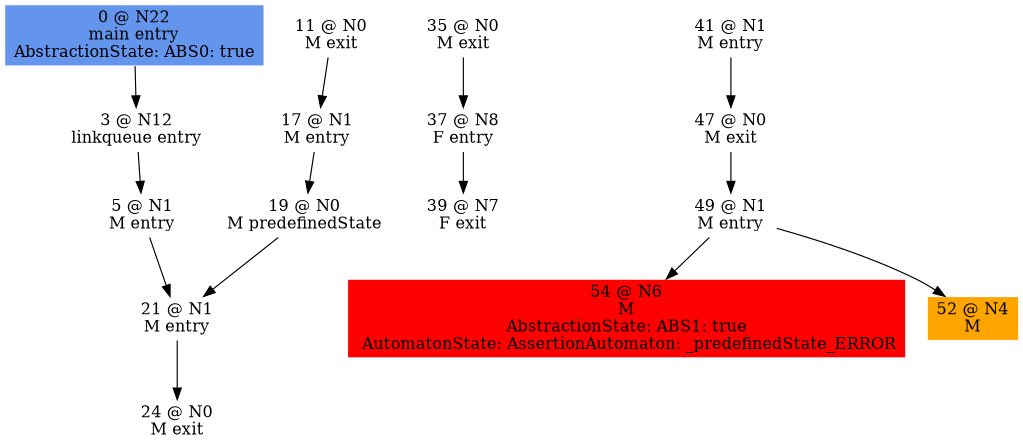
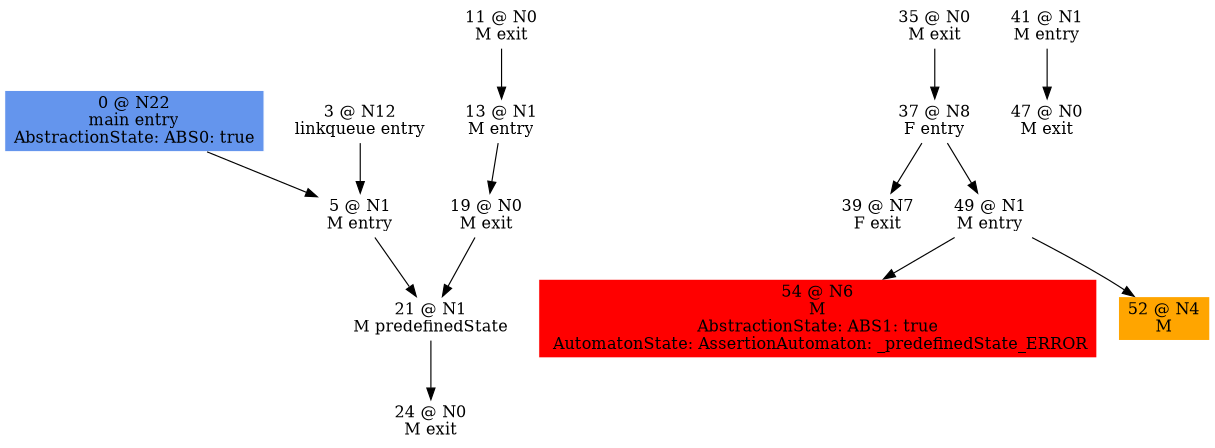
(135, 81) -> (257, 172)
(317, 130) -> (502, 121)
(731, 167) -> (959, 163)
(305, 215) -> (487, 215)
(177, 319) -> (431, 319)
